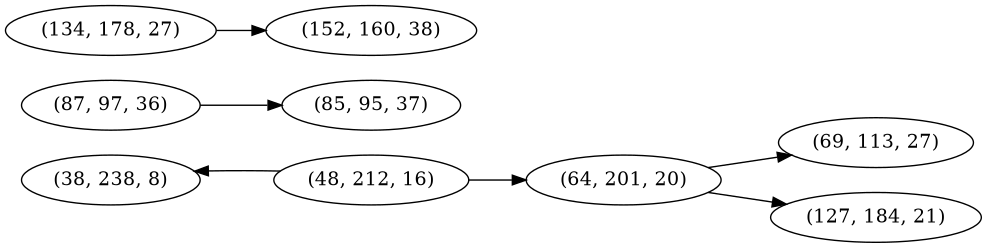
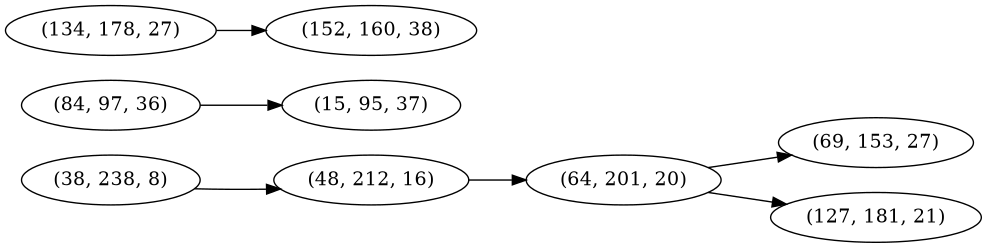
(111, 105) -> (111, 105)
(371, 105) -> (371, 105)
(876, 143) -> (876, 143)
(245, 171) -> (230, 189)
(876, 217) -> (876, 217)
